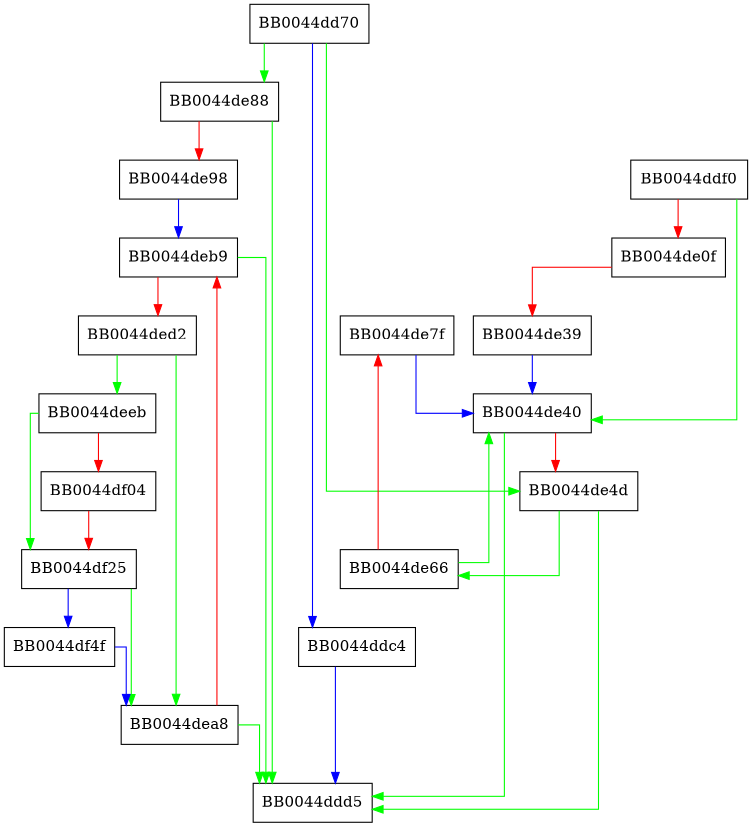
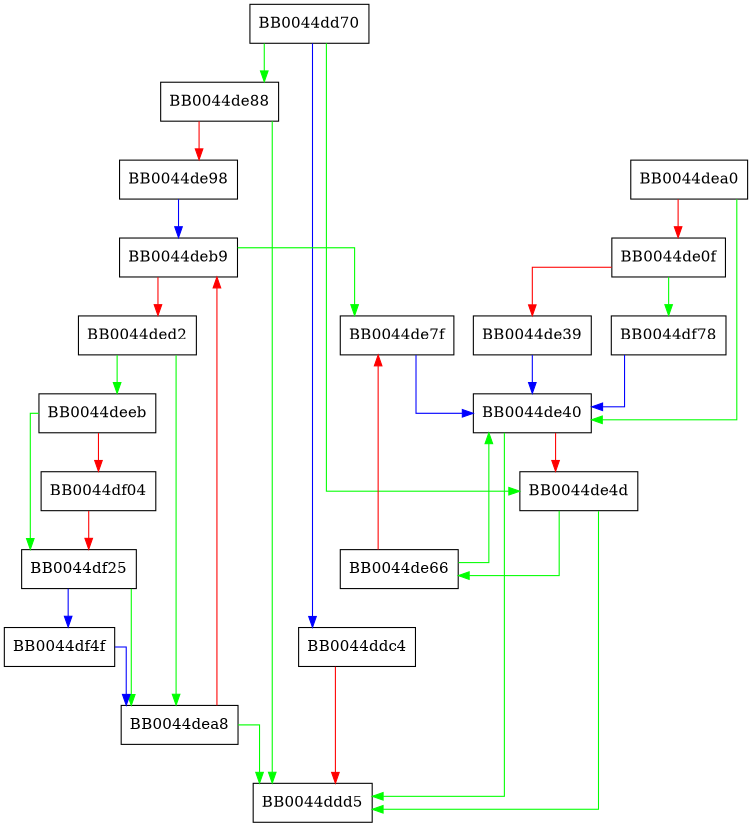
(689, 180) -> (689, 180)
none -> (669, 335)
(266, 501) -> (333, 248)
(335, 720) -> (335, 720)
